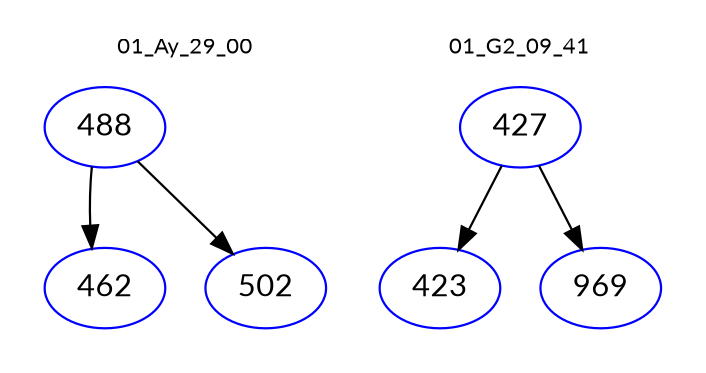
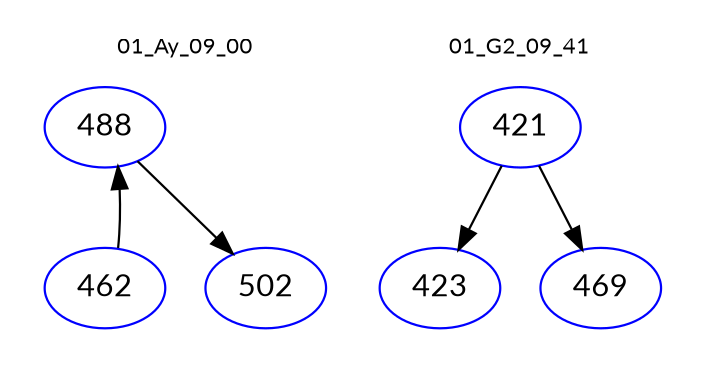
(185, 48) -> (185, 48)
(520, 127) -> (520, 127)
(90, 196) -> (120, 219)
(601, 288) -> (601, 288)
